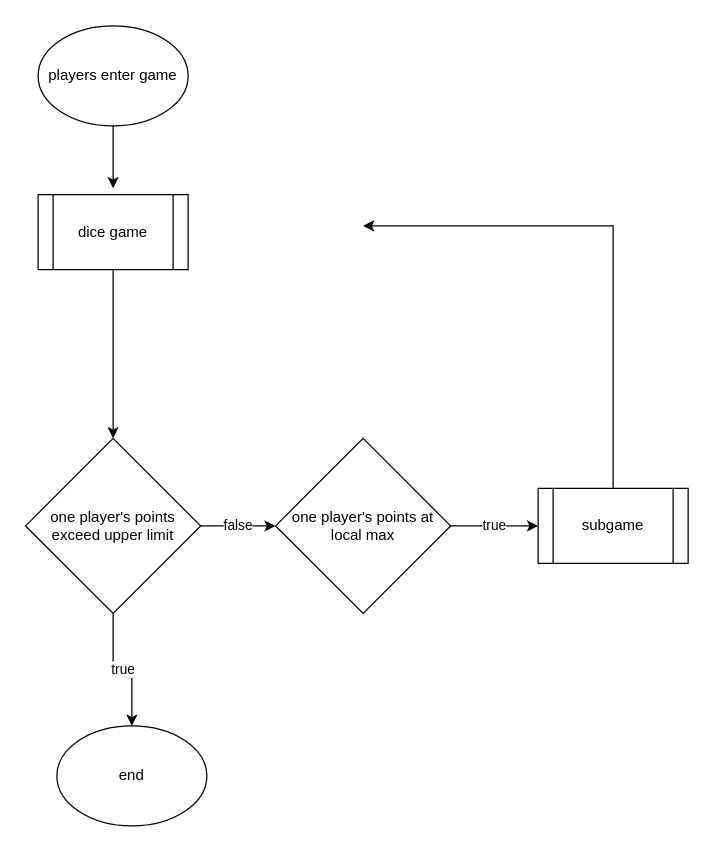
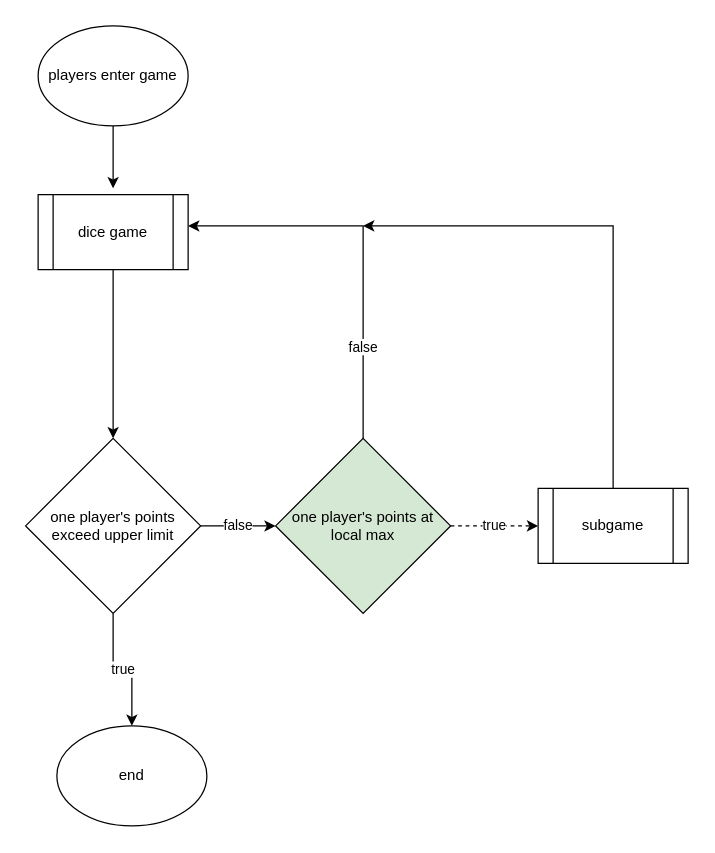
none -> (363, 249)
(363, 526) -> (363, 526)
(467, 526) -> (467, 526)
